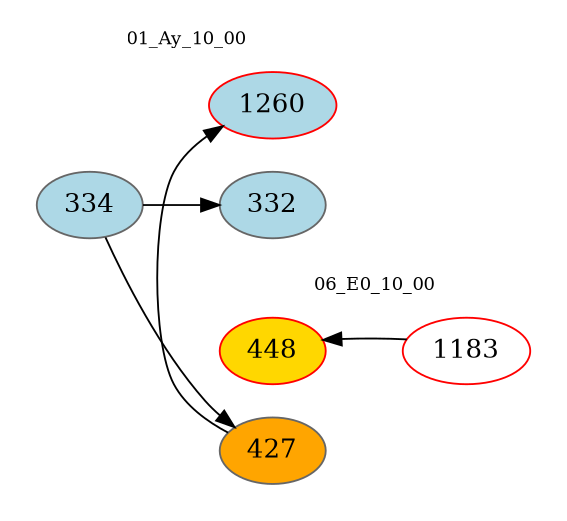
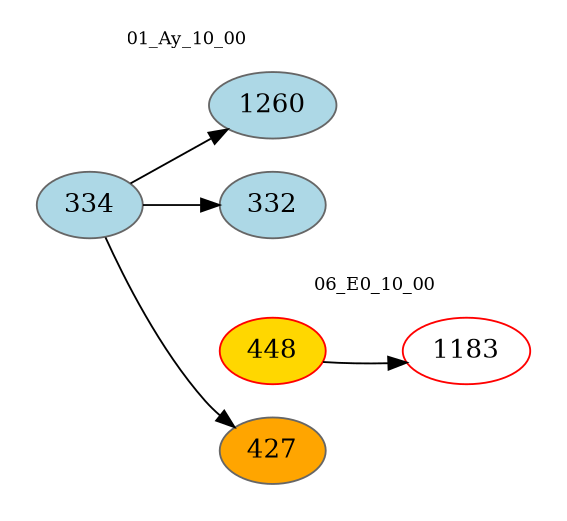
(273, 105) -> (273, 105)
(158, 290) -> (171, 161)
(374, 339) -> (355, 363)
